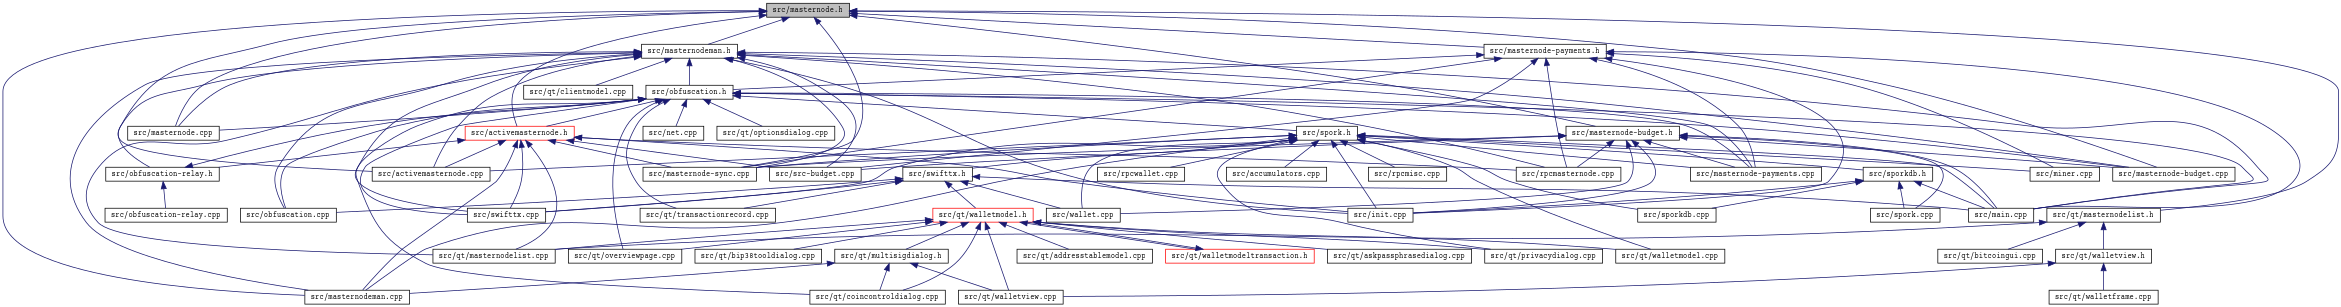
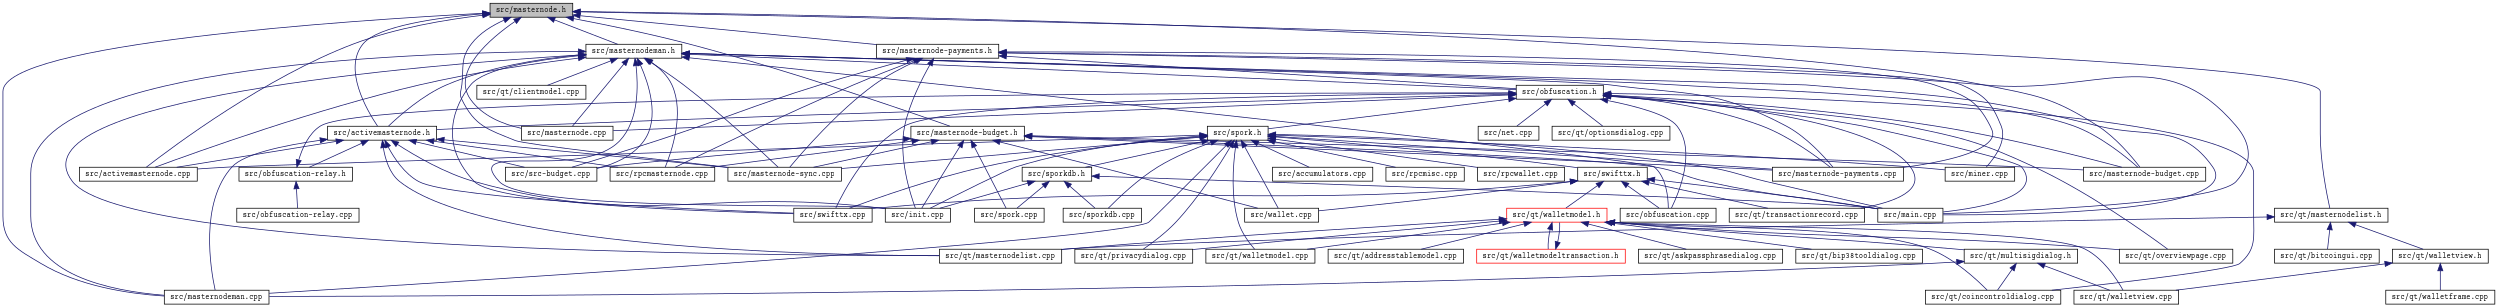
(226, 80) -> (452, 83)
(520, 133) -> (382, 133)
